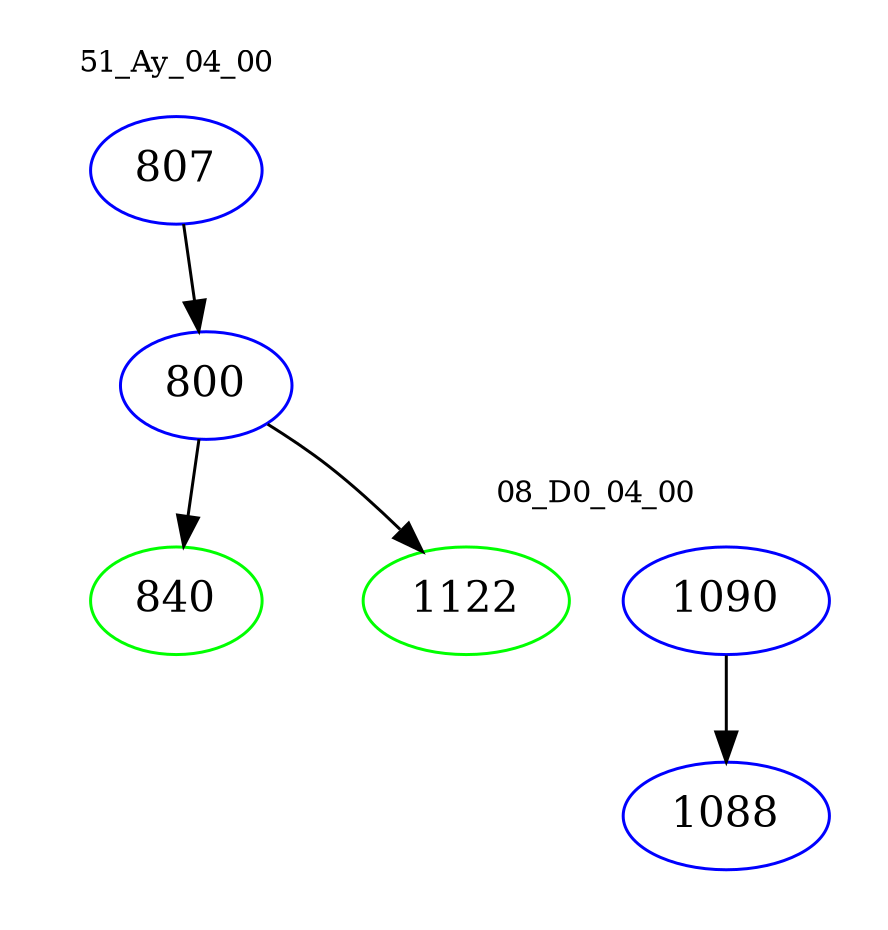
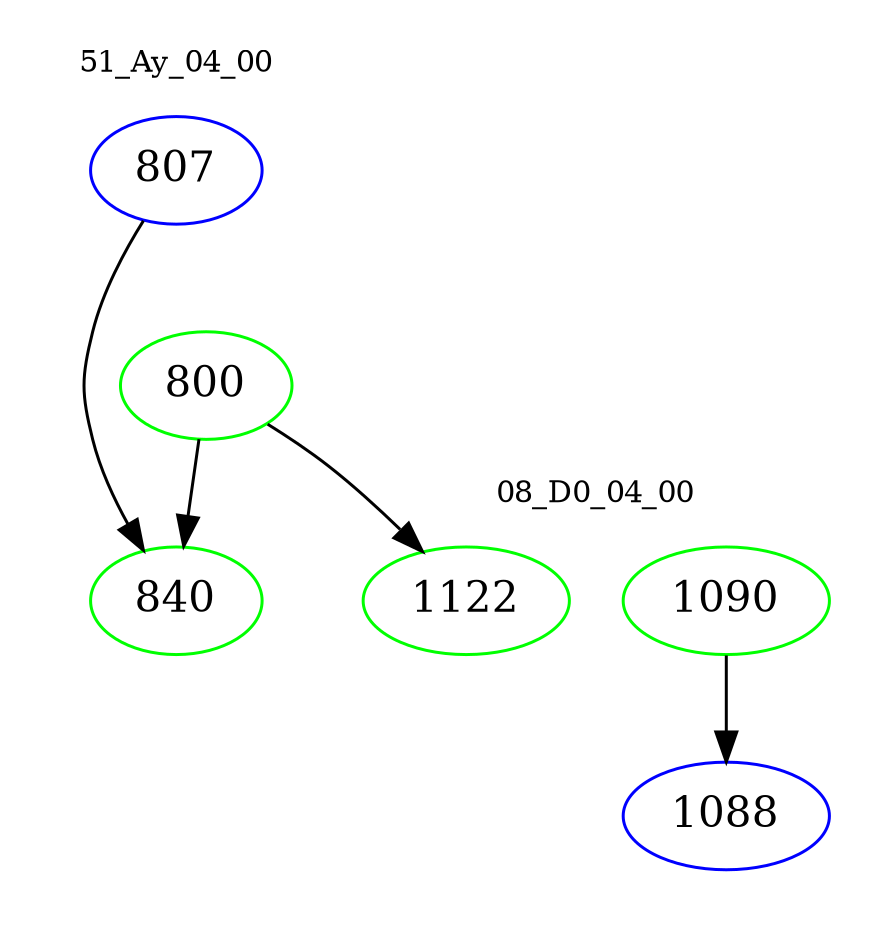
(189, 262) -> (85, 370)
(206, 386) -> (206, 386)
(726, 601) -> (726, 601)
